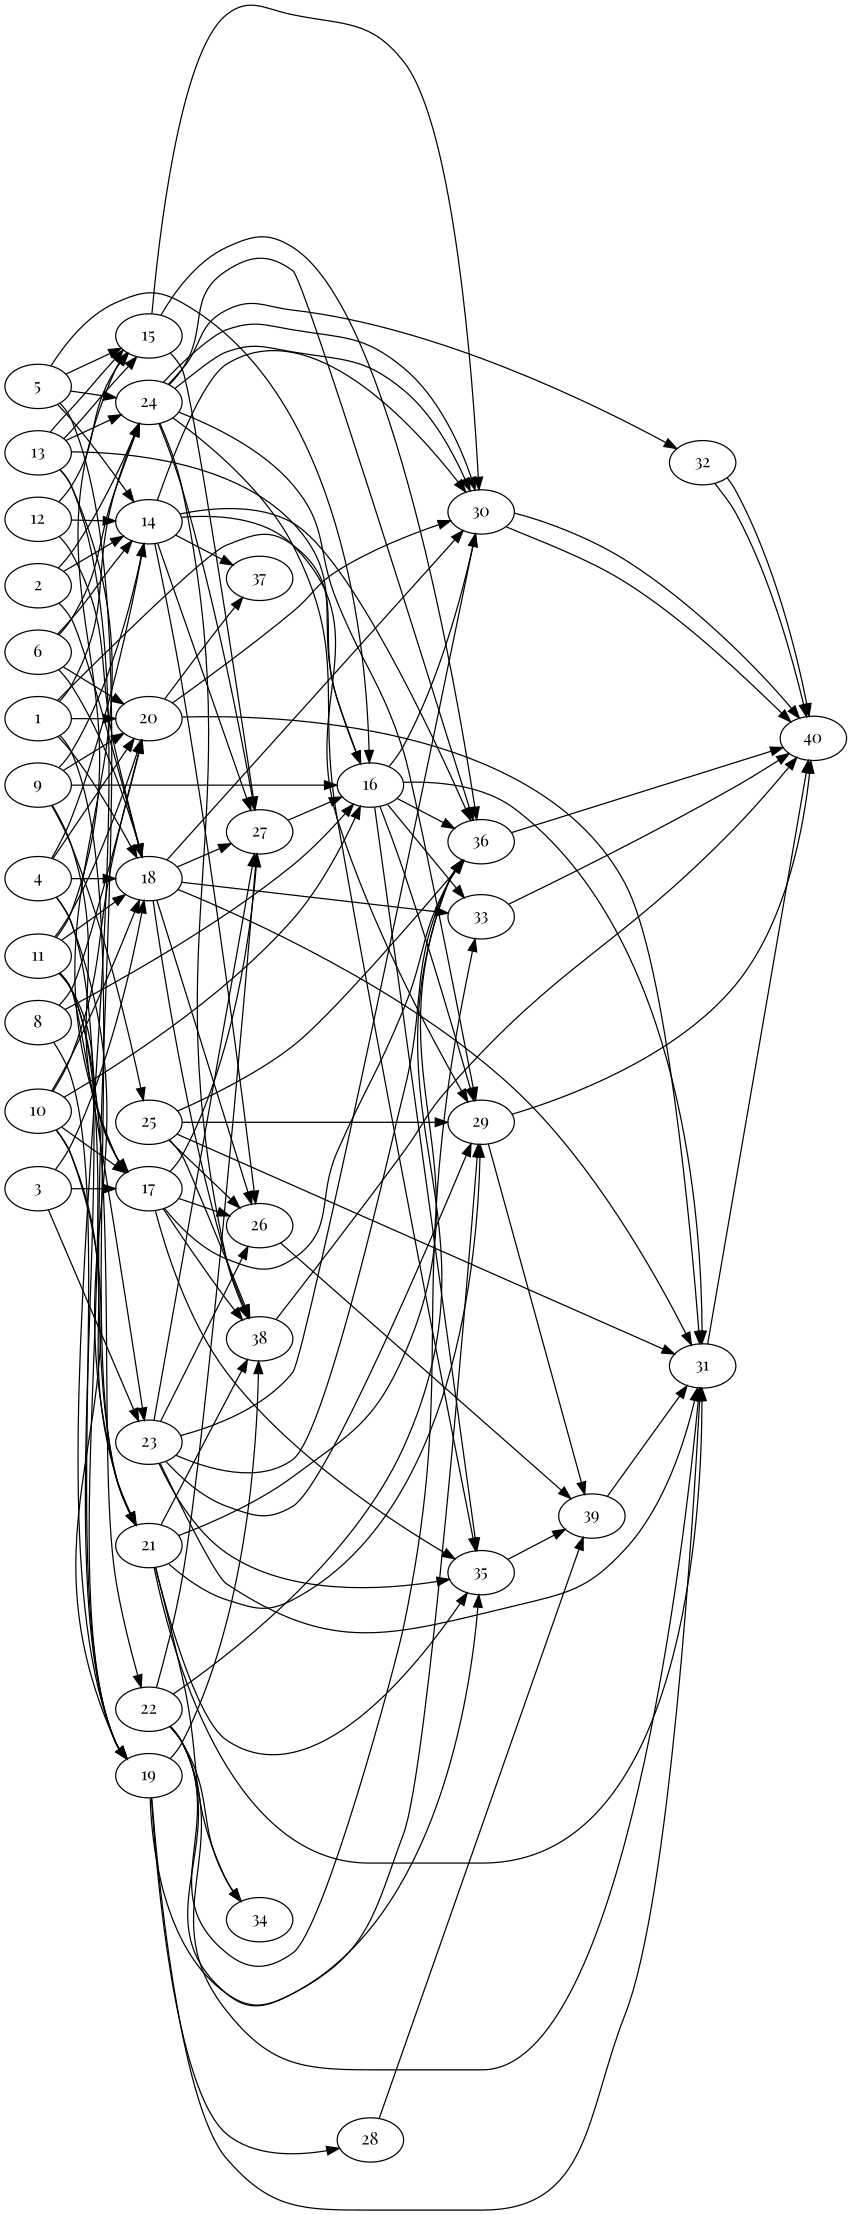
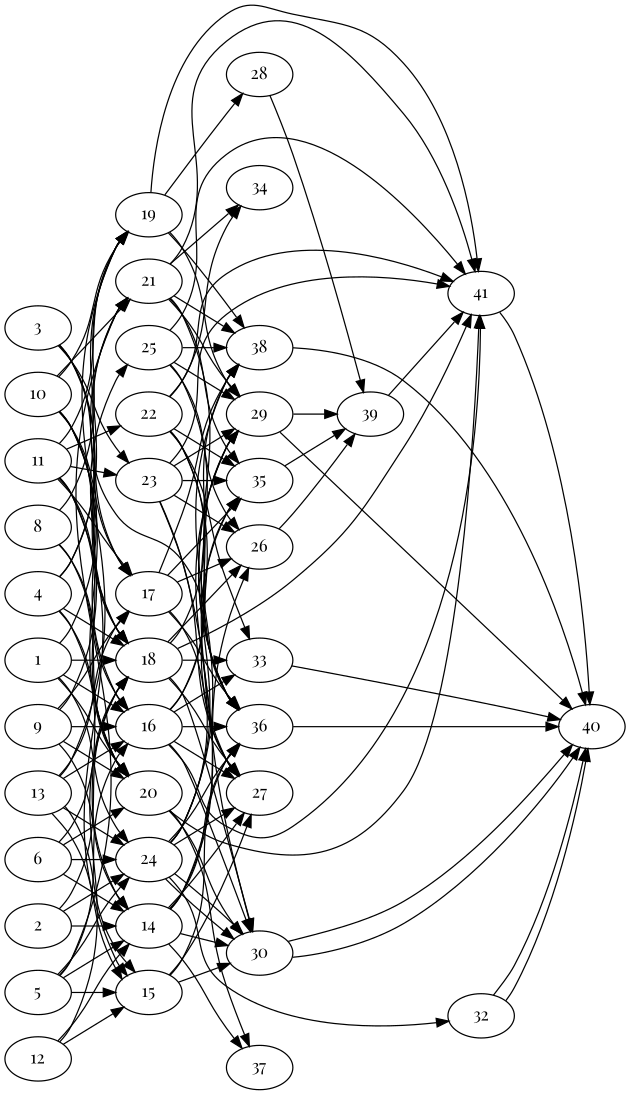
(309, 811) -> (195, 754)
(367, 1245) -> (134, 531)
(703, 1366) -> (481, 294)
